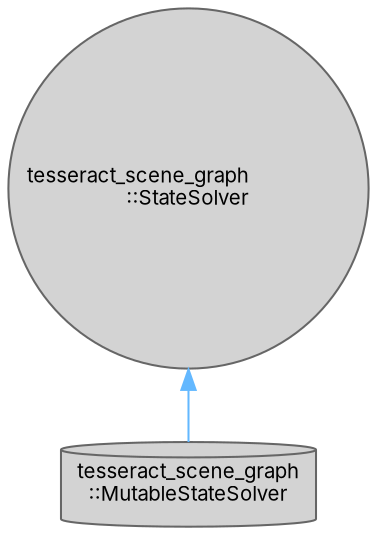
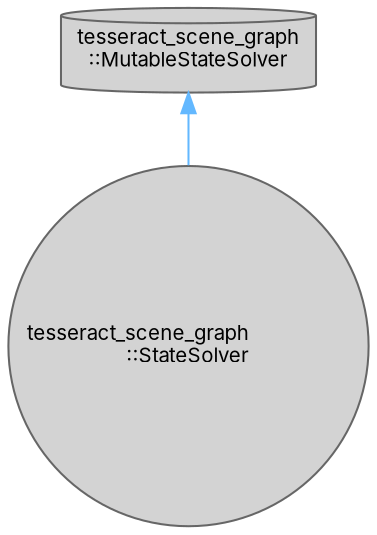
(188, 416) -> (188, 139)
